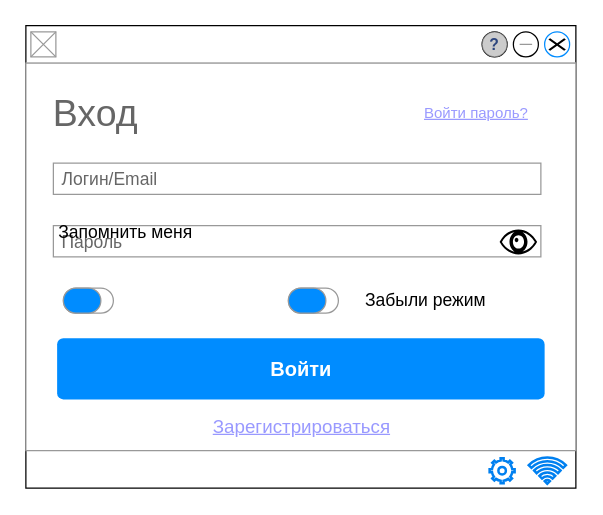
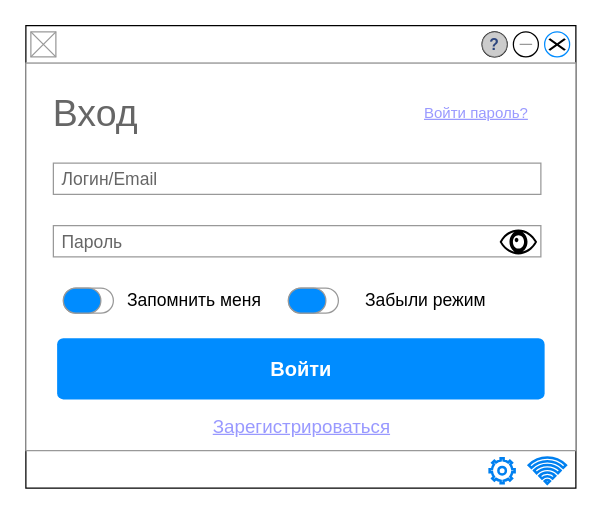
(126, 232) -> (194, 301)
